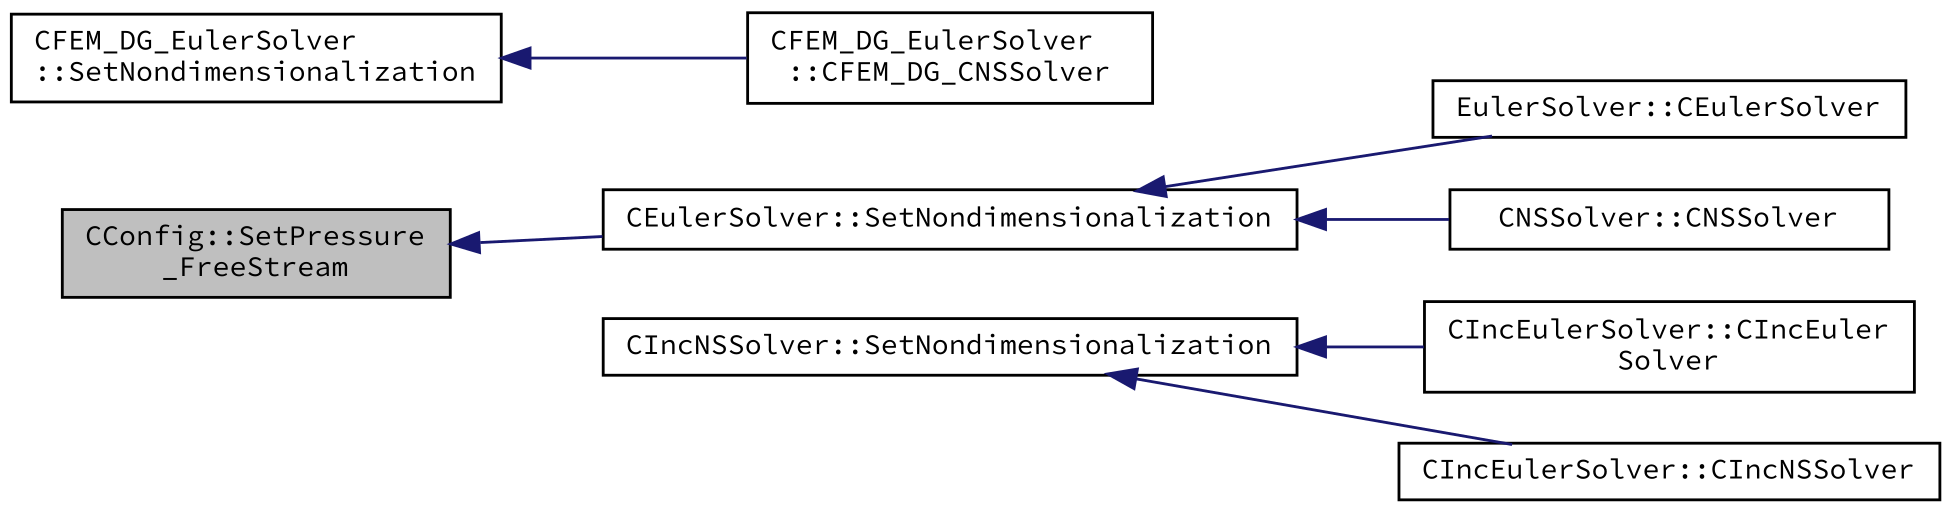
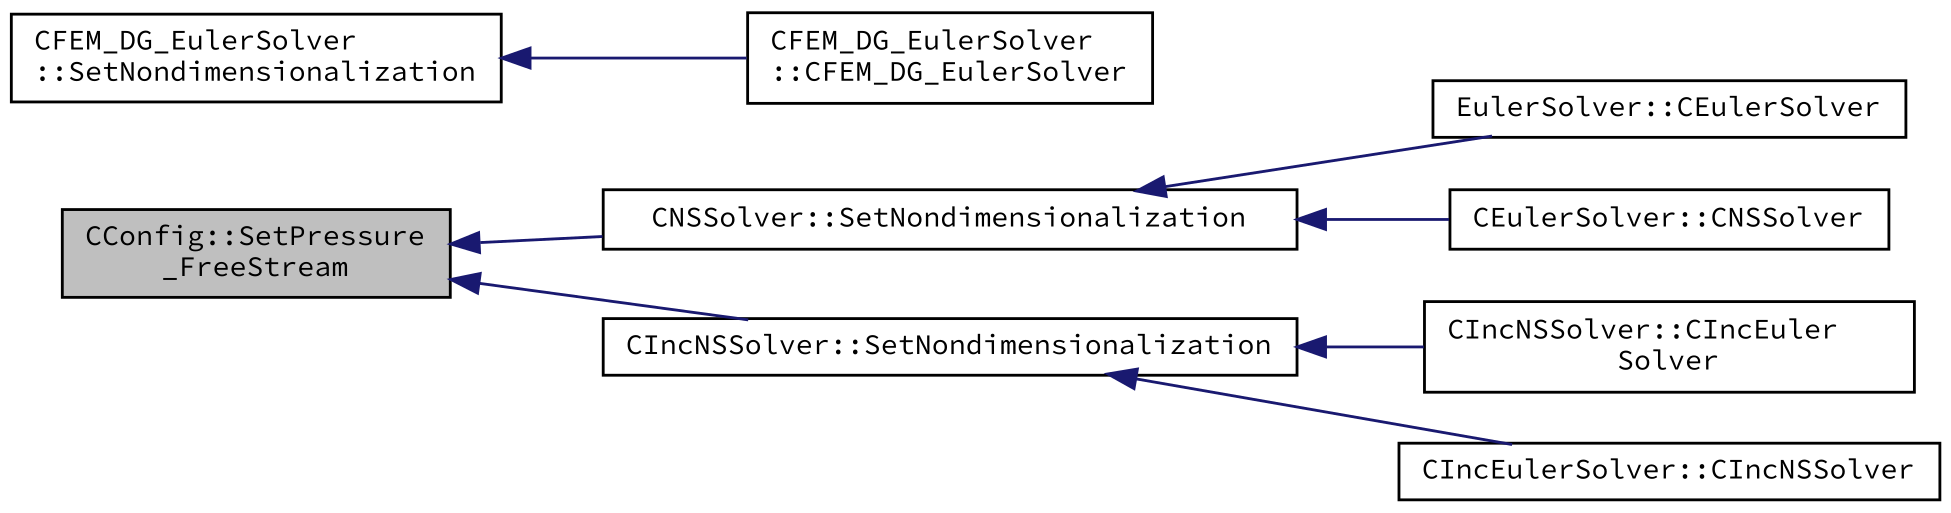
(950, 58) -> (950, 58)
(950, 219) -> (950, 219)
(1669, 219) -> (1669, 219)
none -> (614, 302)
(1669, 347) -> (1669, 347)
